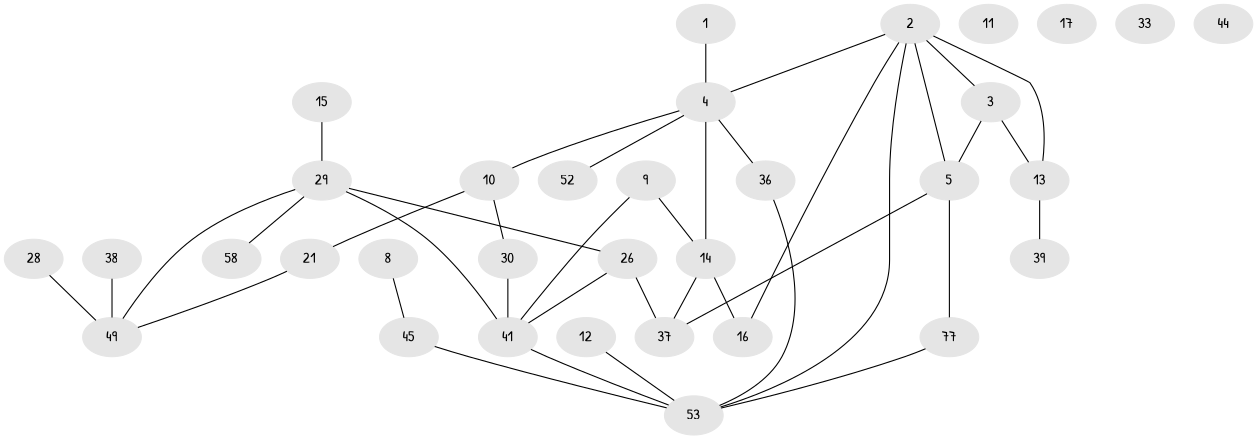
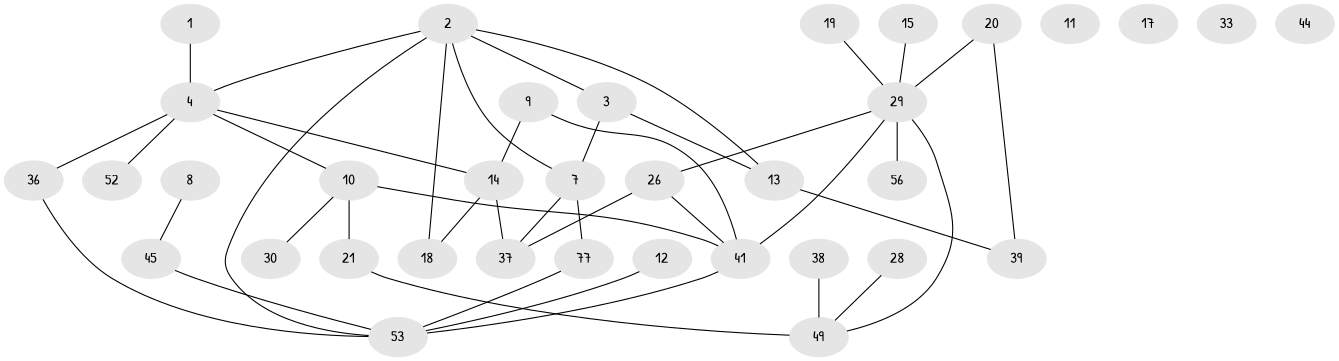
none -> (830, 24)
none -> (992, 24)
(949, 181) -> (575, 181)
(232, 259) -> (897, 181)
(508, 298) -> (558, 212)
(743, 337) -> (427, 259)
